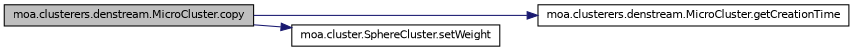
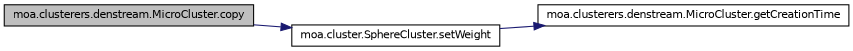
(390, 15) -> (517, 27)
